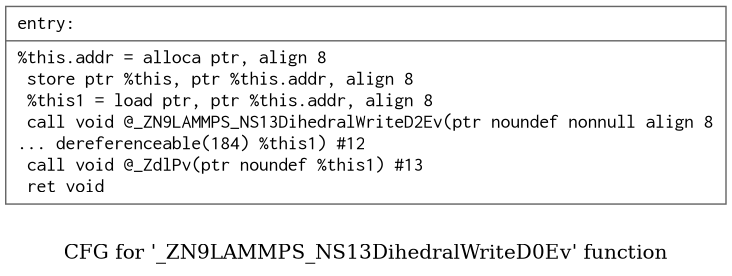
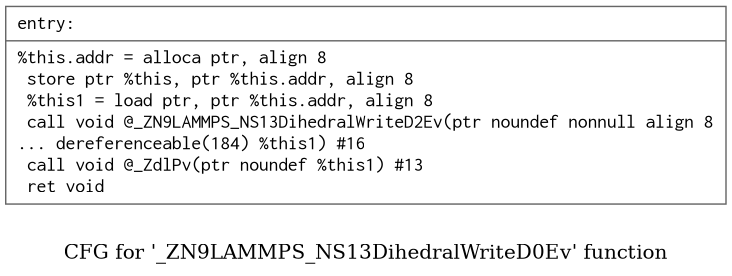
(192, 143) -> (192, 143)
